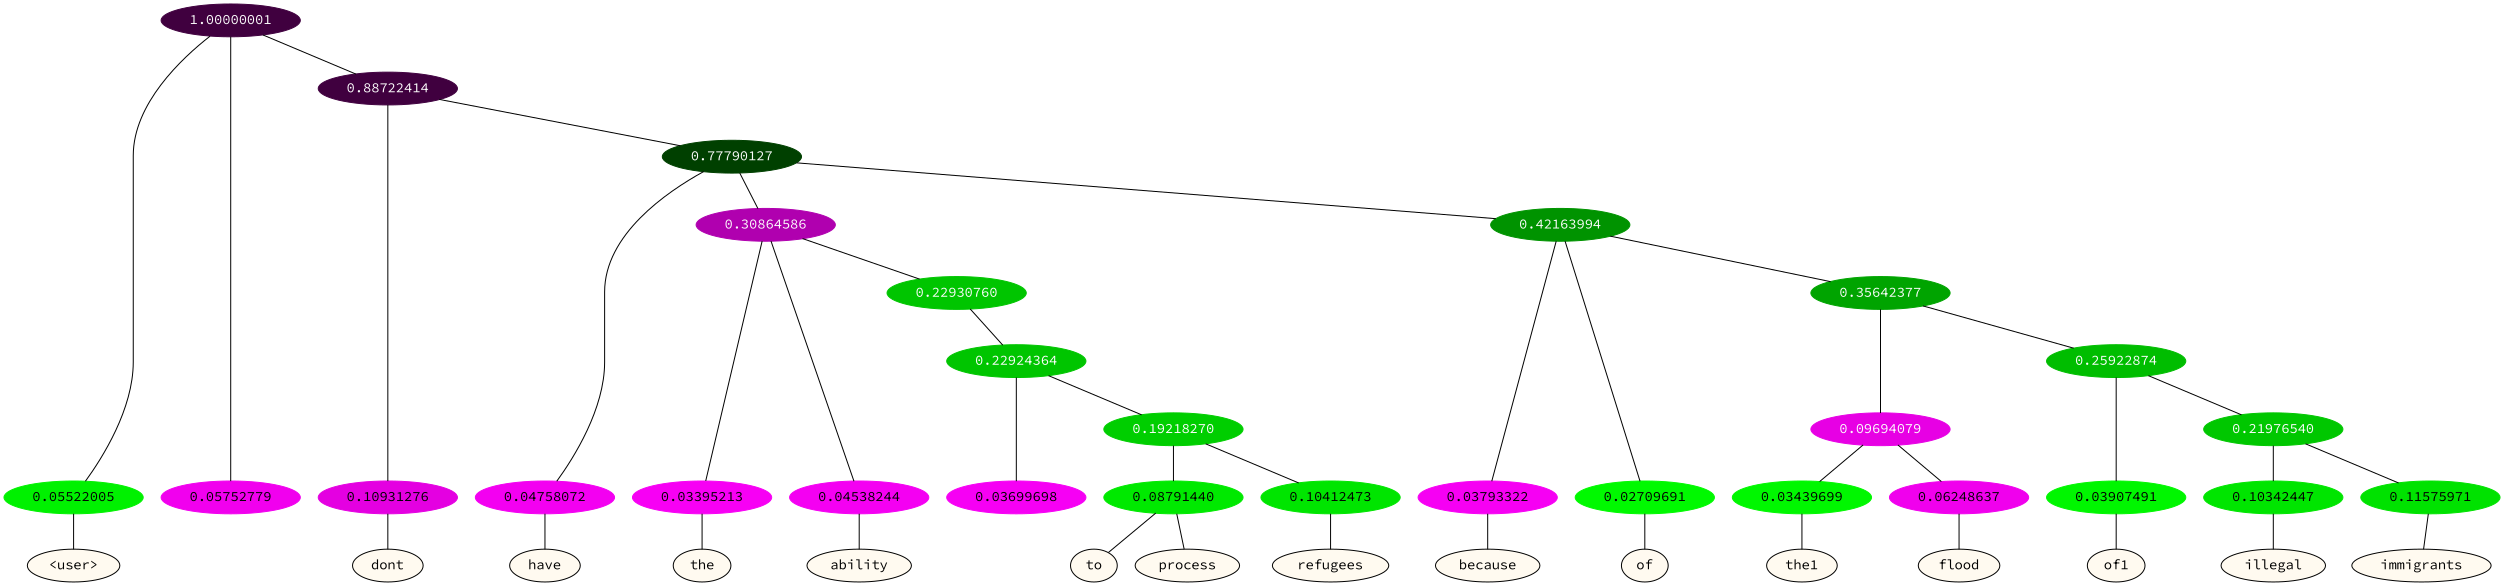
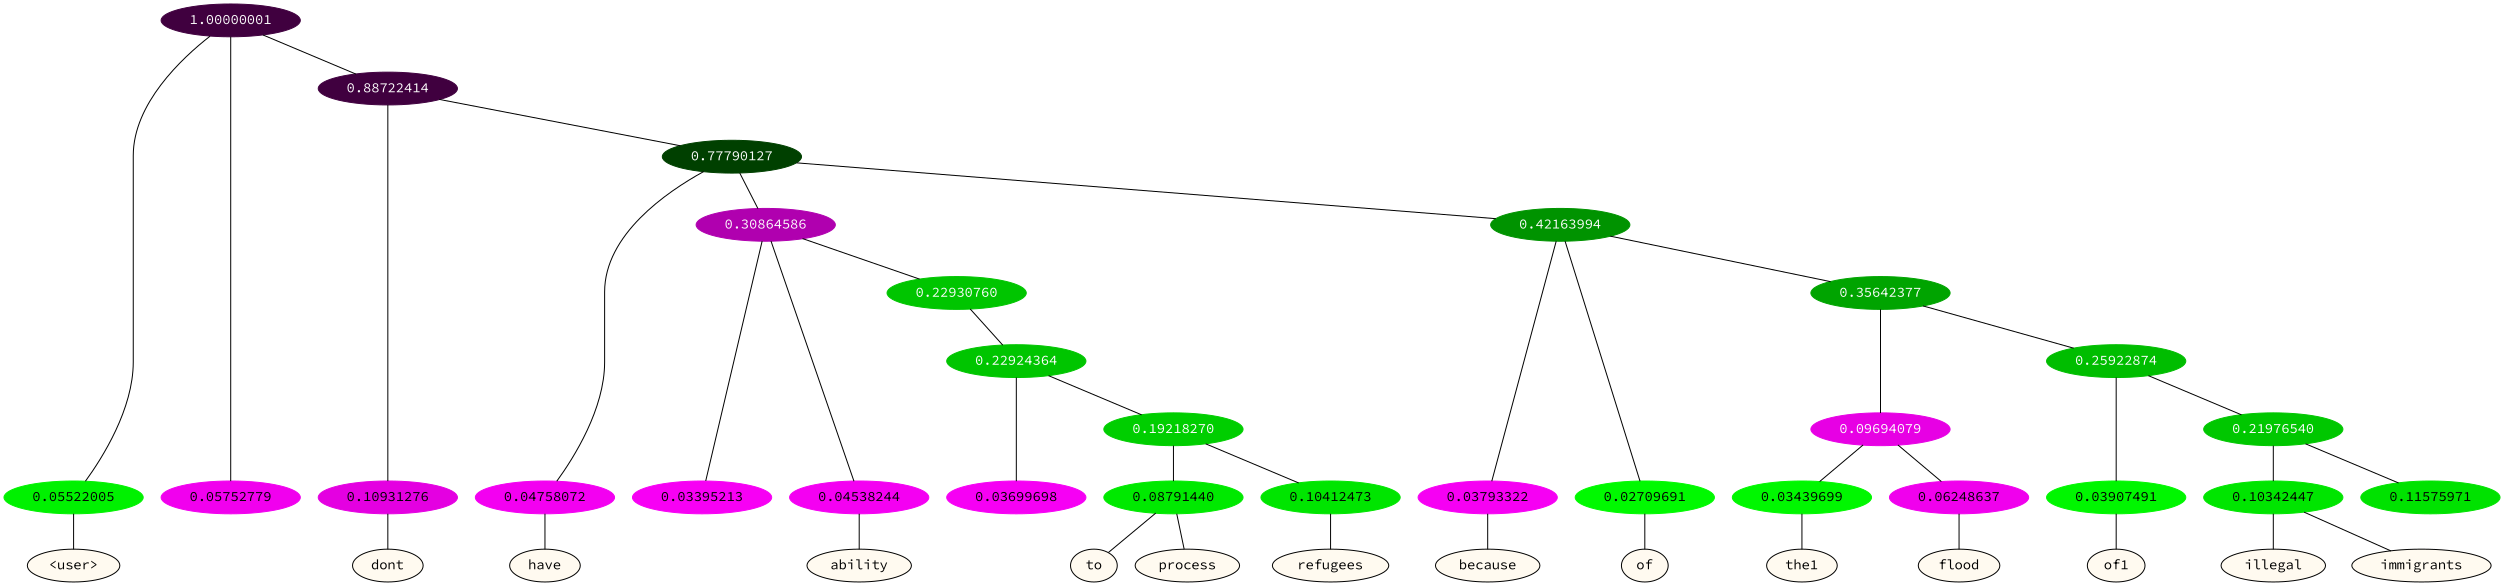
(2426, 532) -> (2348, 532)
(702, 566) -> none
